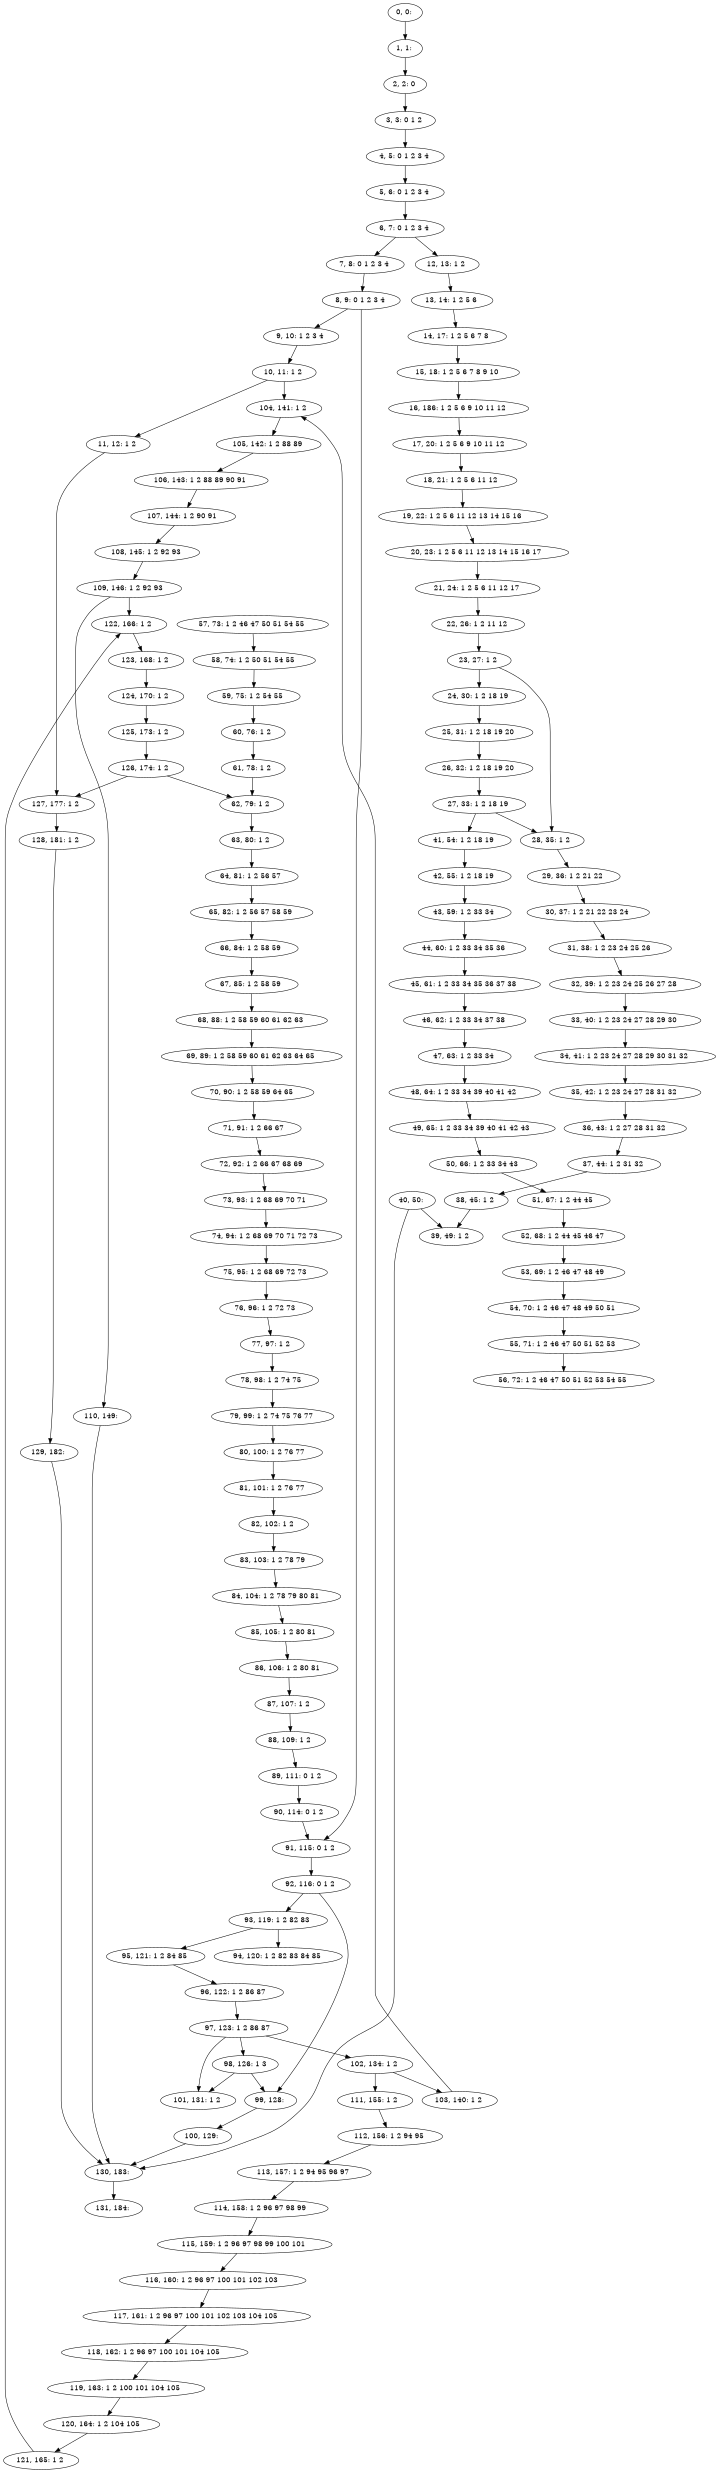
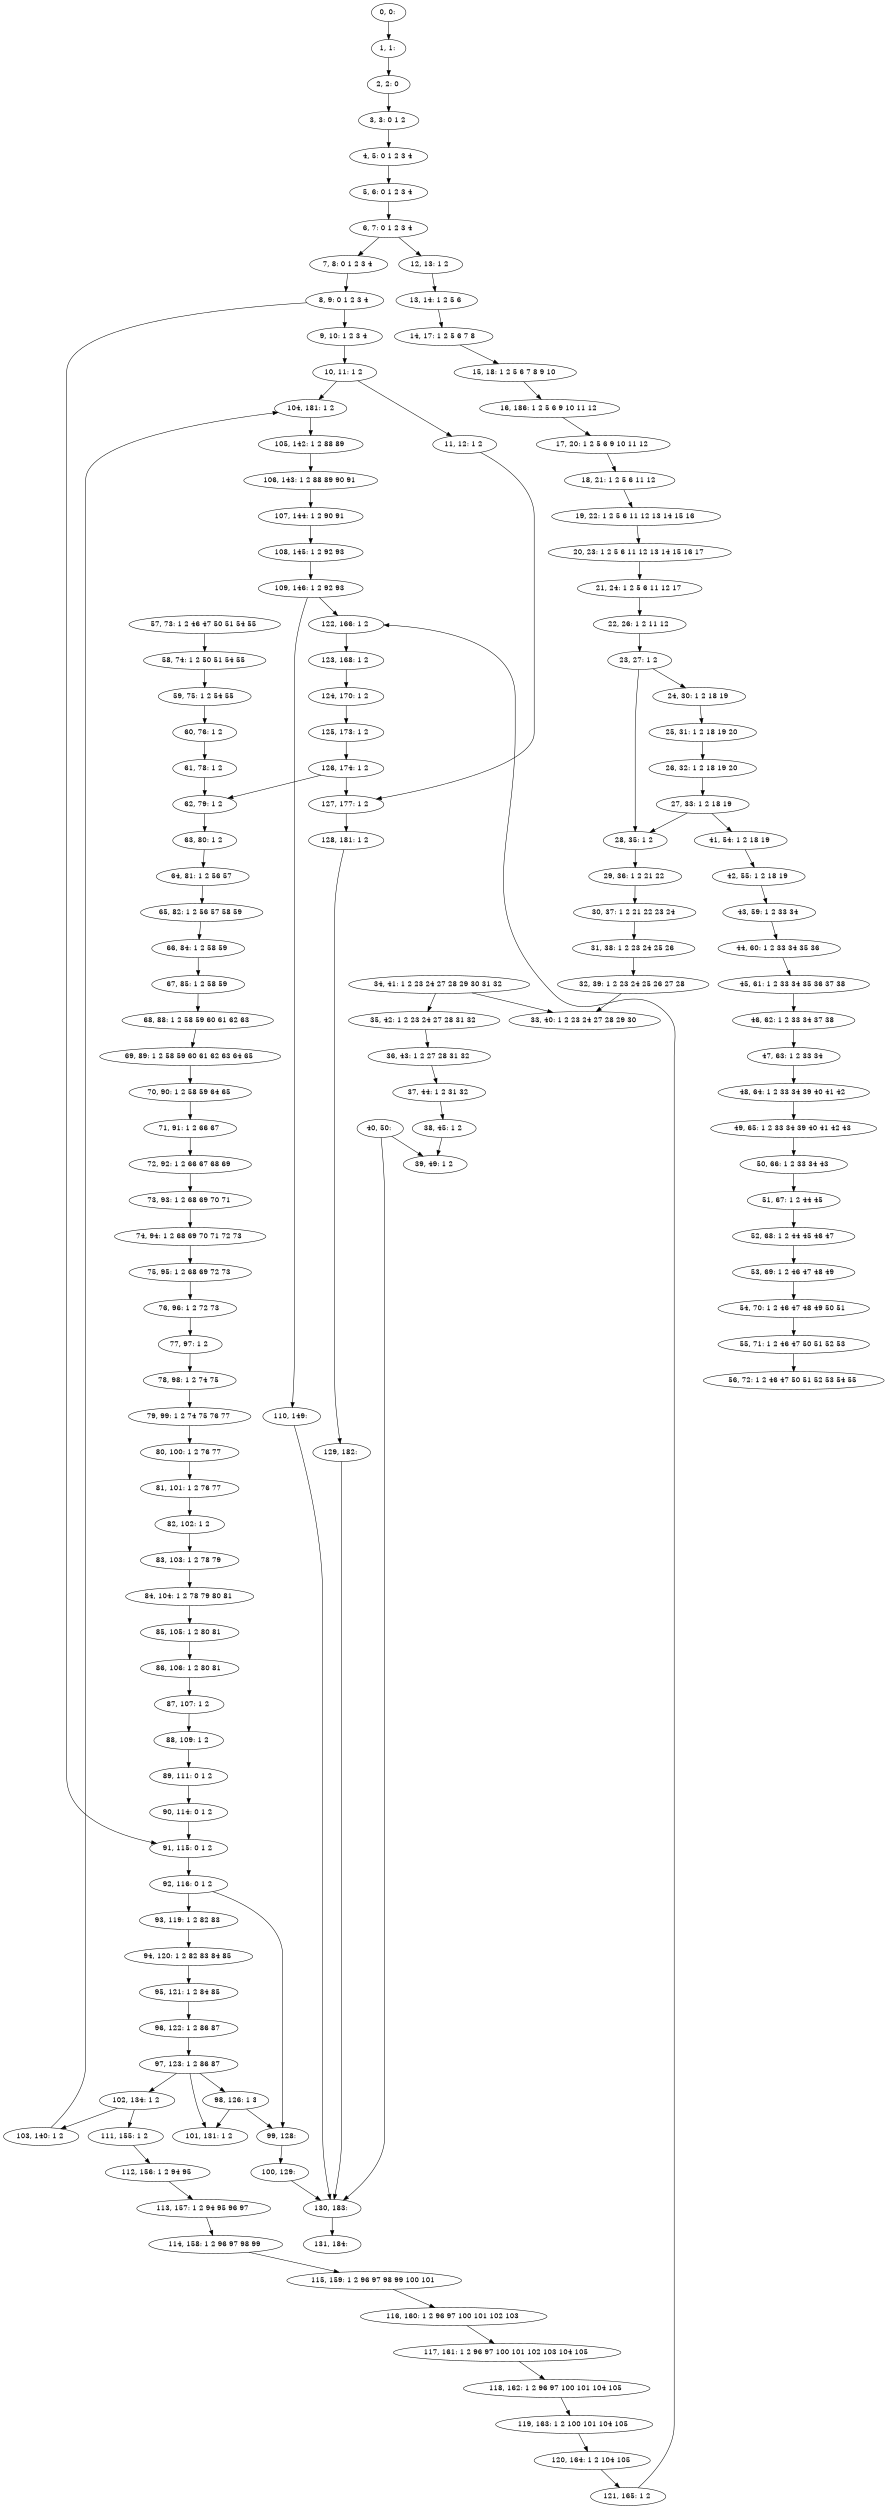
(284, 408) -> (311, 408)
(625, 1036) -> (510, 1002)
(219, 1938) -> (189, 1972)
